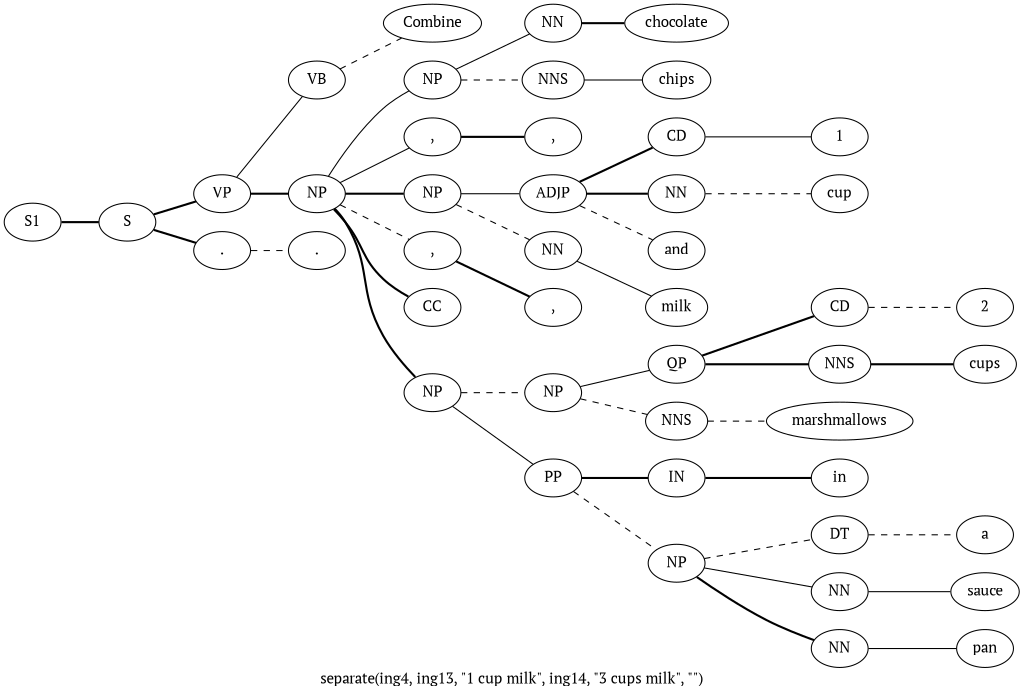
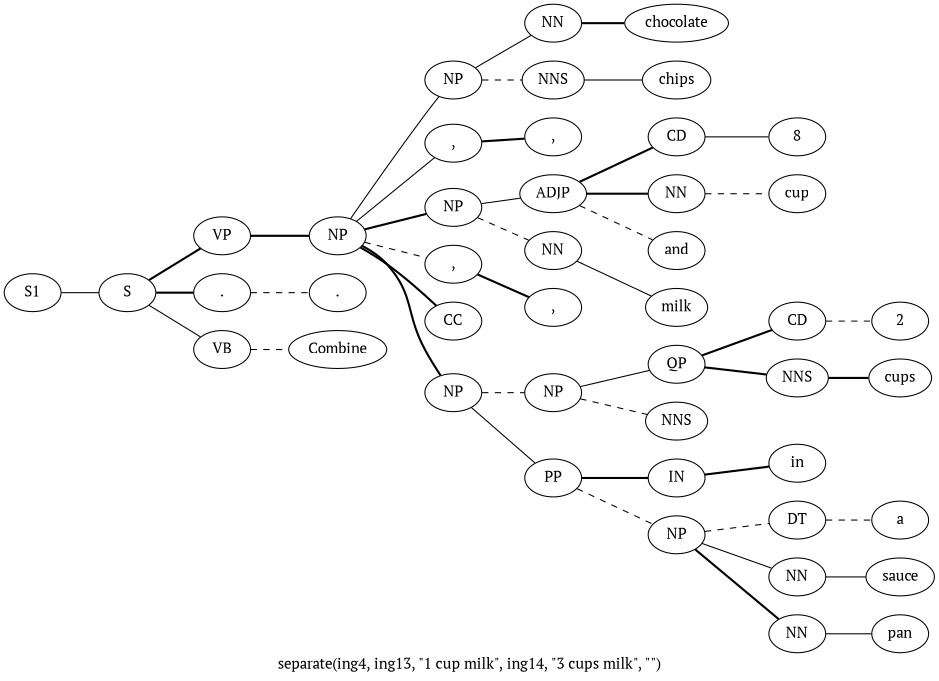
(270, 137) -> (175, 321)
(840, 137) -> (797, 137)
(80, 222) -> (80, 293)
(840, 421) -> none
